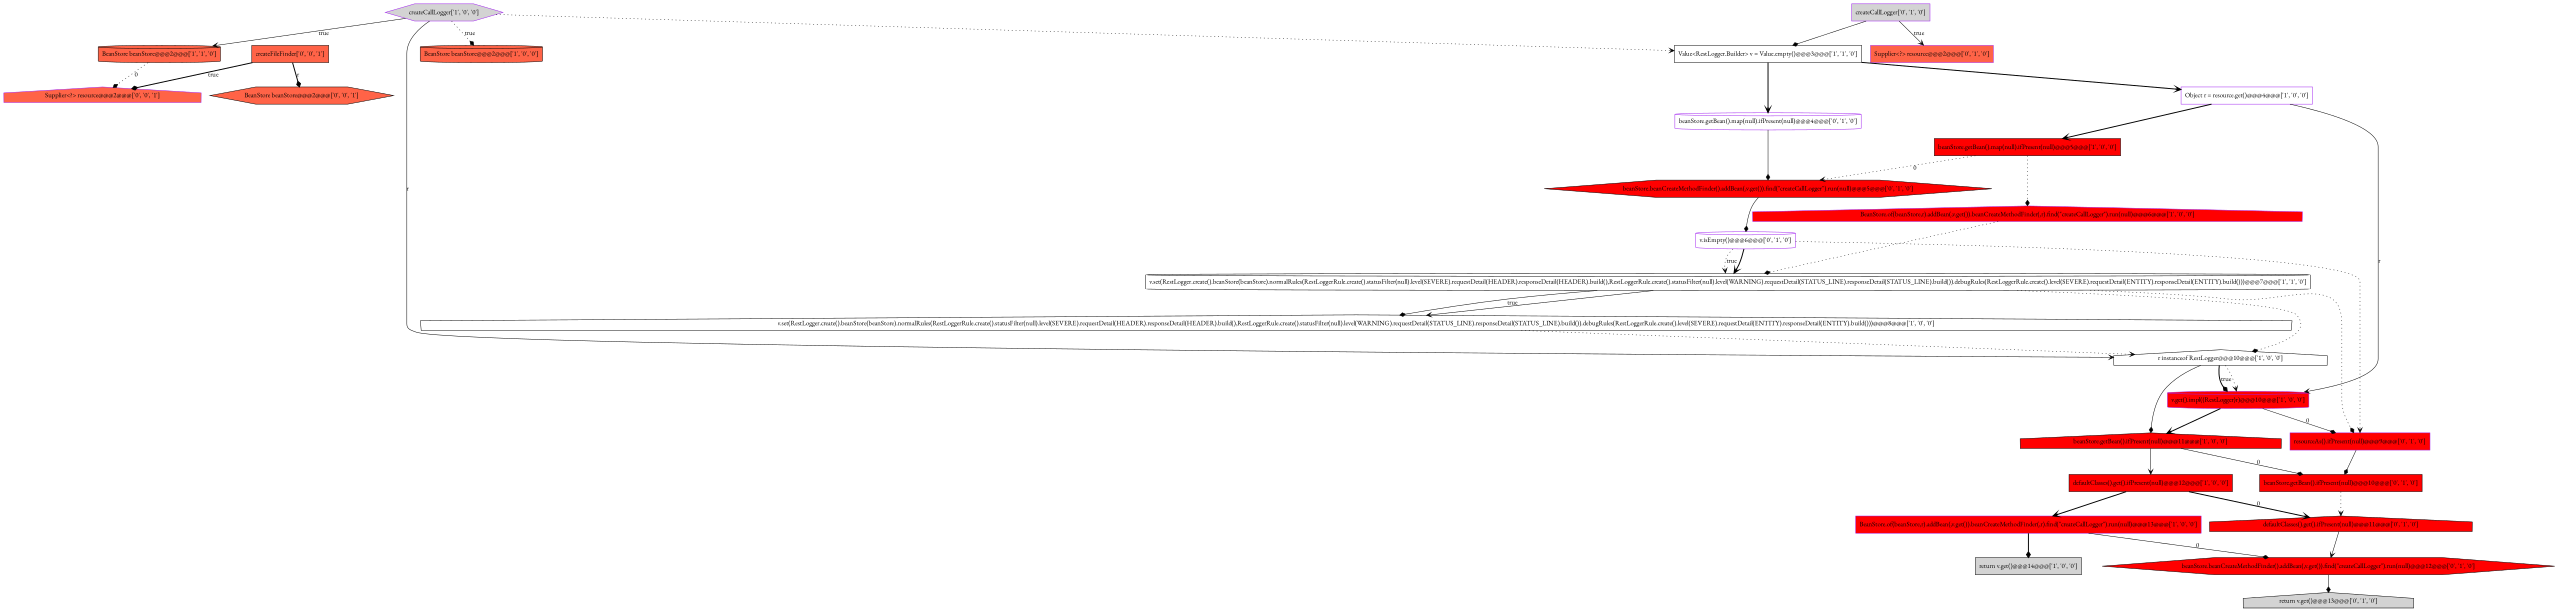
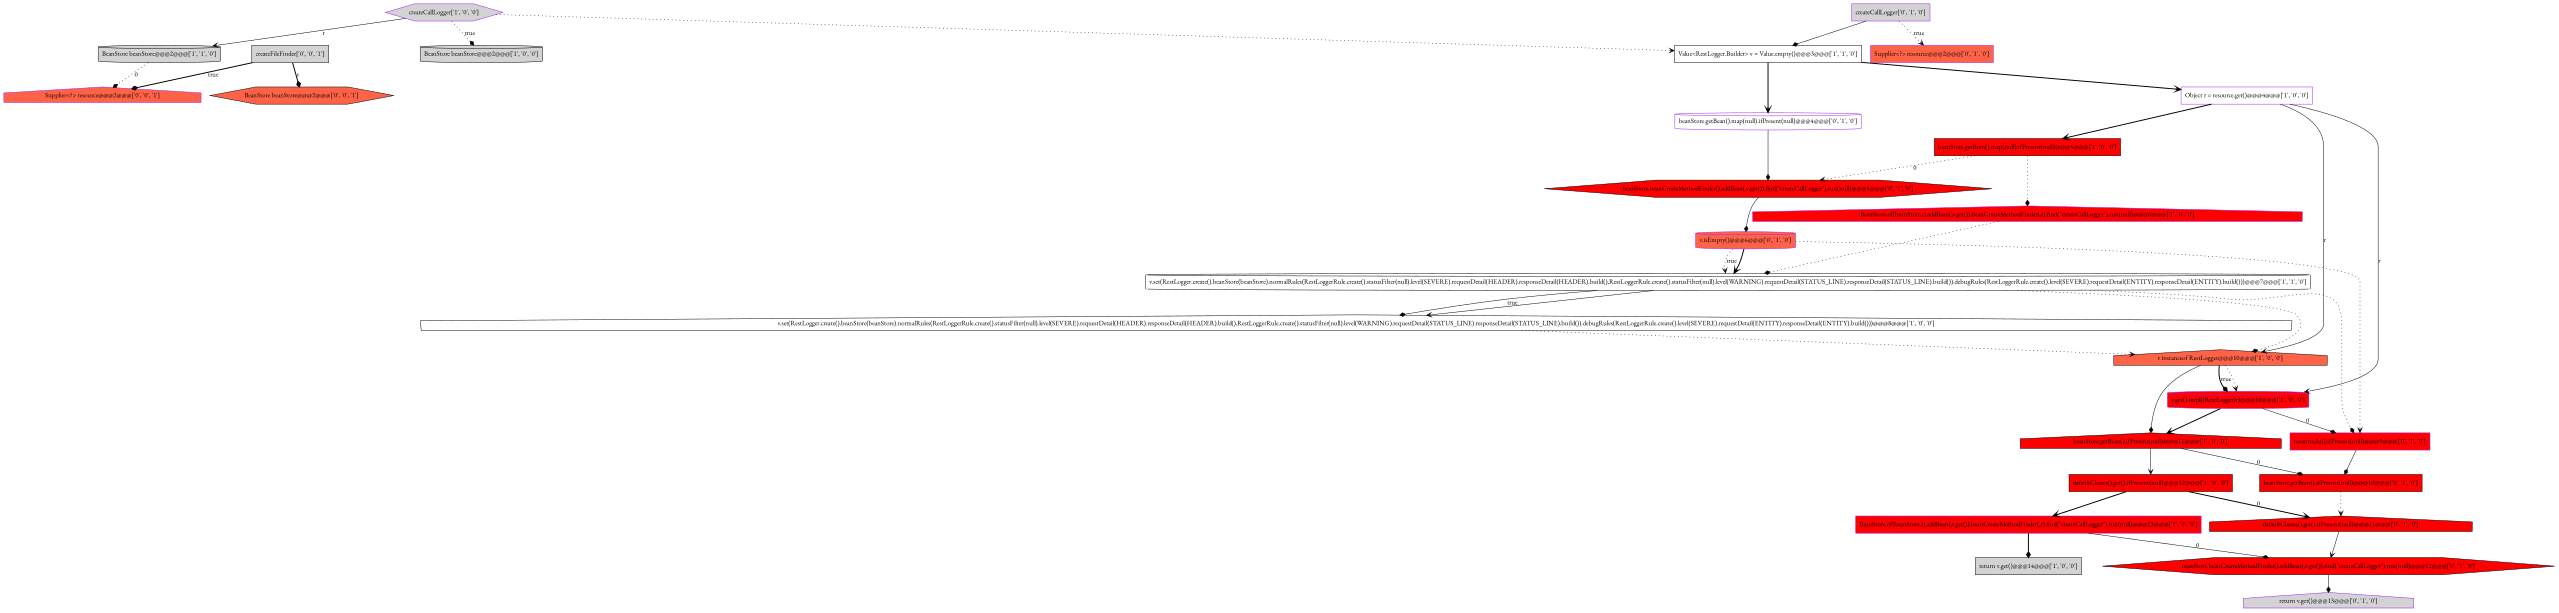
(1910, 31) -> (1910, 31)
(324, 33) -> (324, 33)
(159, 54) -> (159, 54)
(290, 54) -> (290, 54)
(481, 54) -> (481, 54)
(1746, 240) -> (1746, 240)
(1100, 349) -> (2324, 236)
(2220, 358) -> (2220, 358)
(2328, 601) -> (2328, 601)
